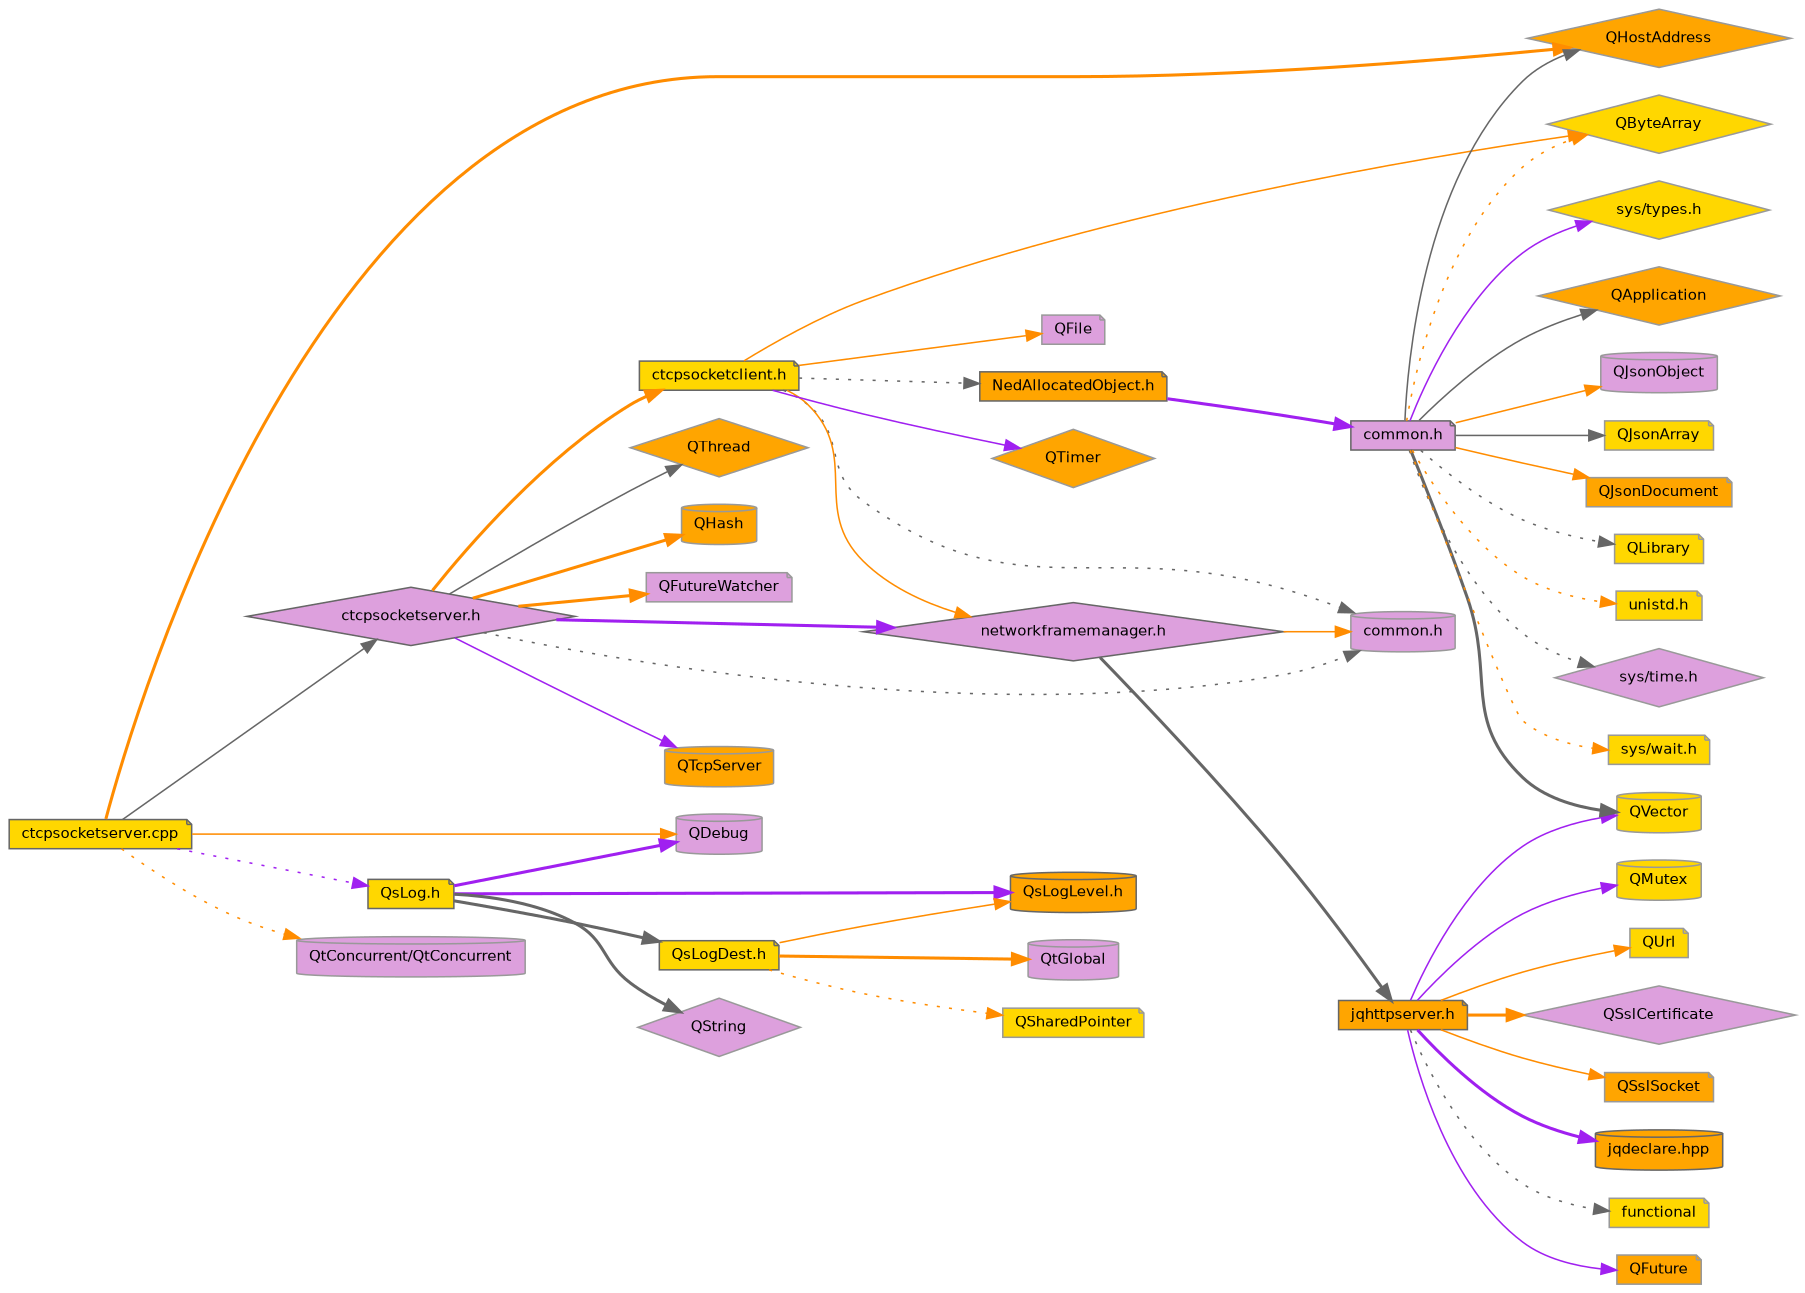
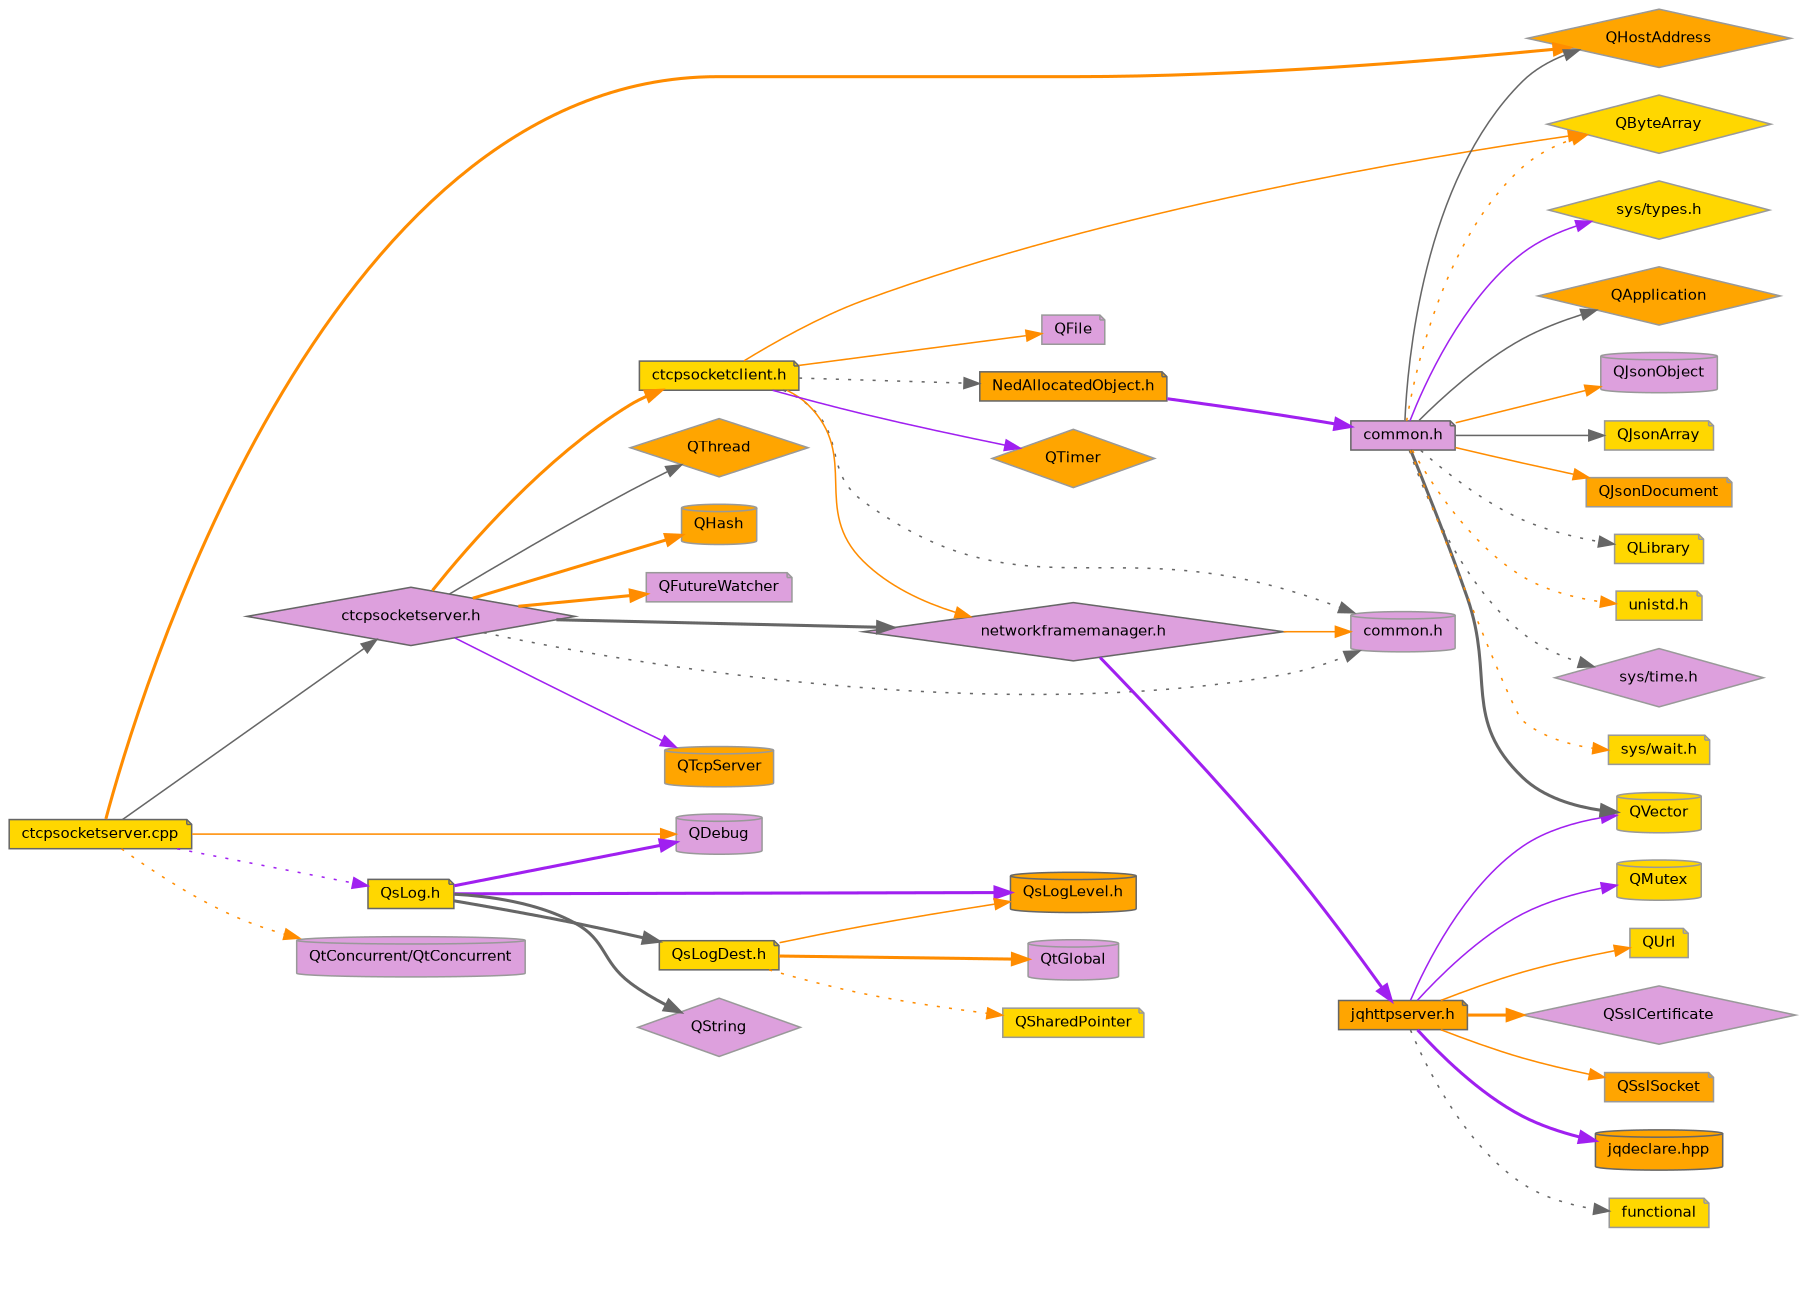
(717, 623) -> (717, 623)
(1248, 817) -> (1248, 817)
(1659, 1270) -> none
